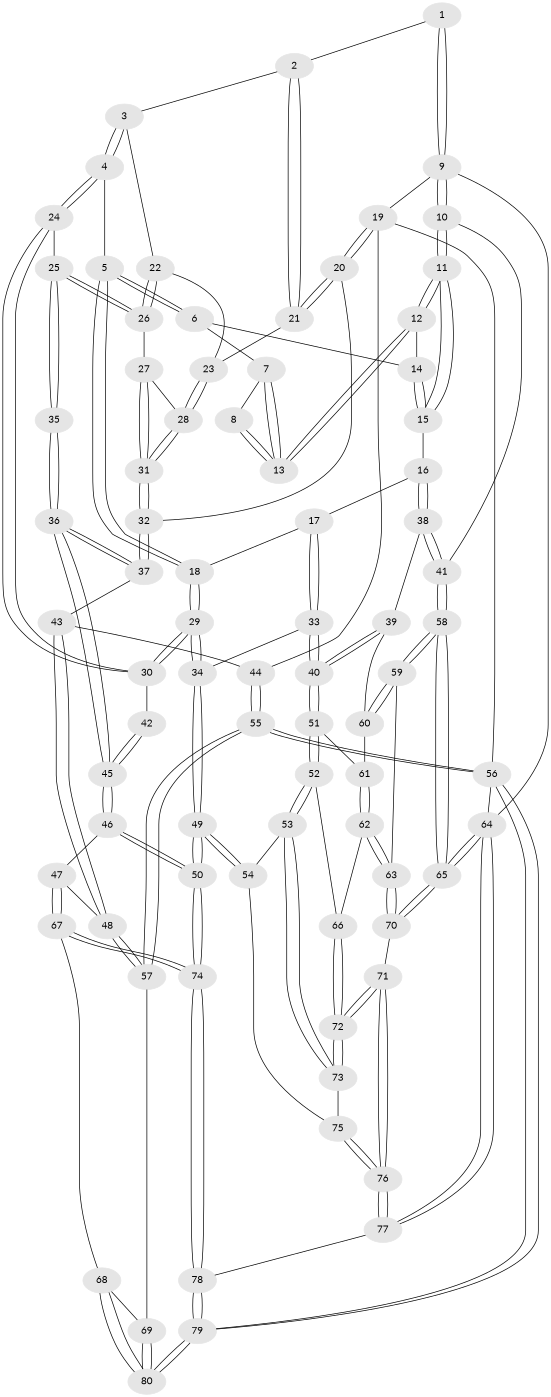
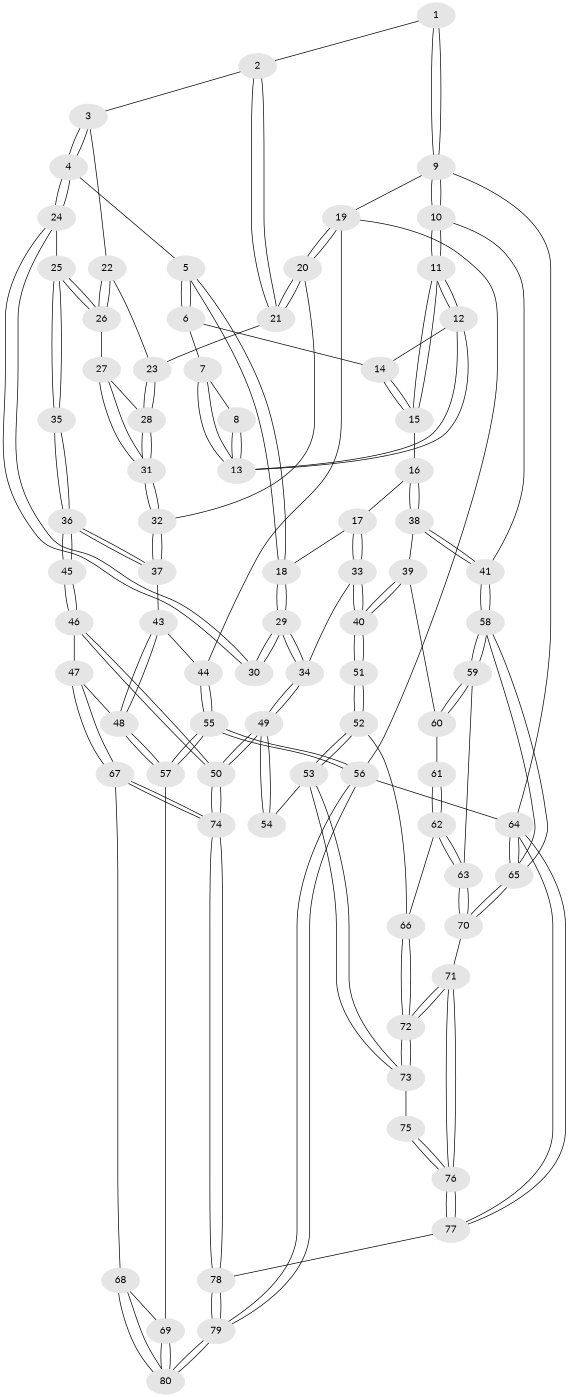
(147, 724) -> none
(346, 756) -> none
(254, 1018) -> none
